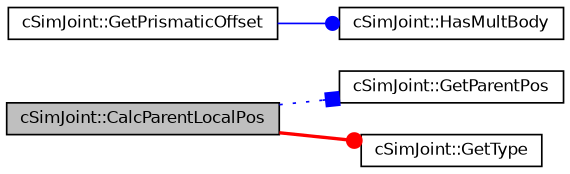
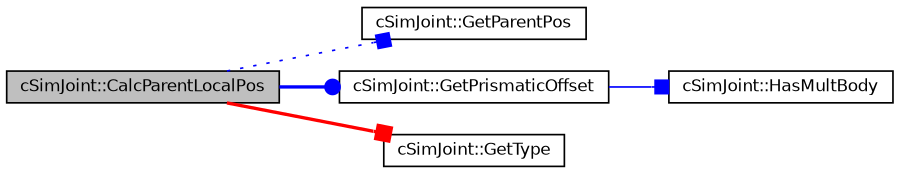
(302, 23) -> (630, 87)
none -> (303, 87)
(313, 136) -> (300, 117)
